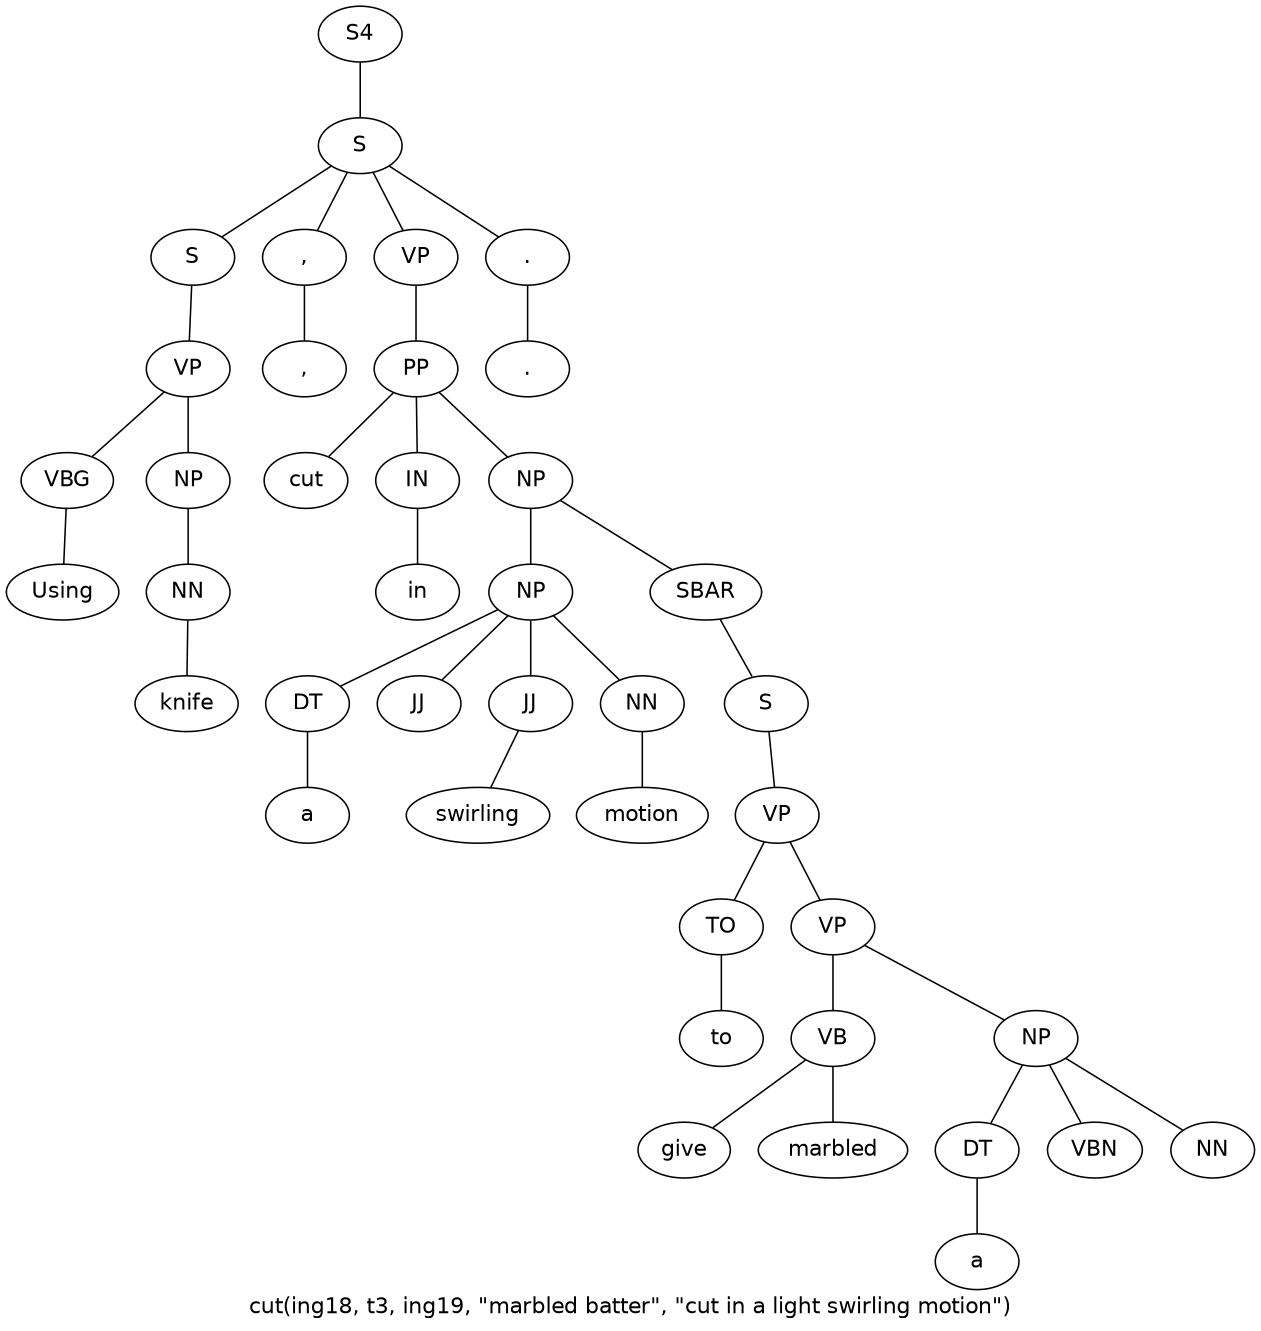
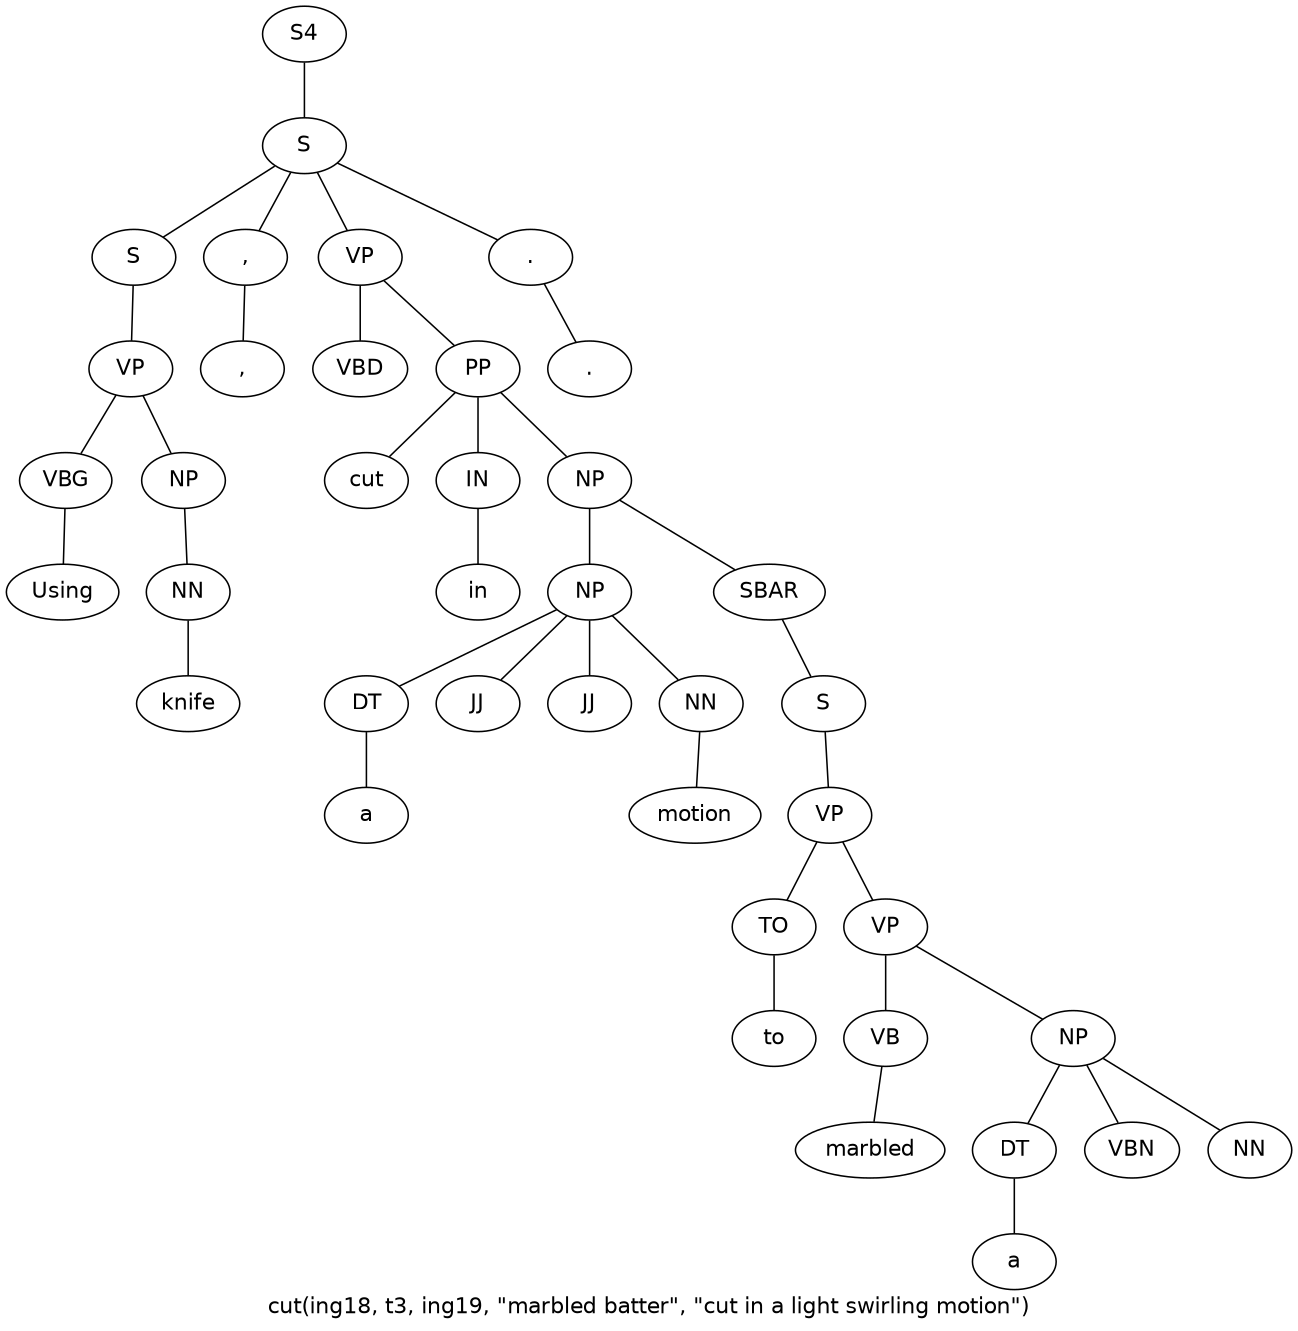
none -> (360, 369)
(478, 815) -> none
(684, 1150) -> none
